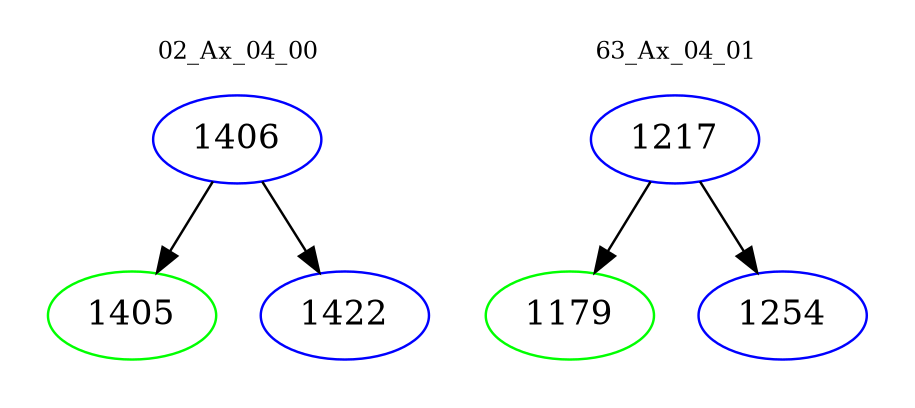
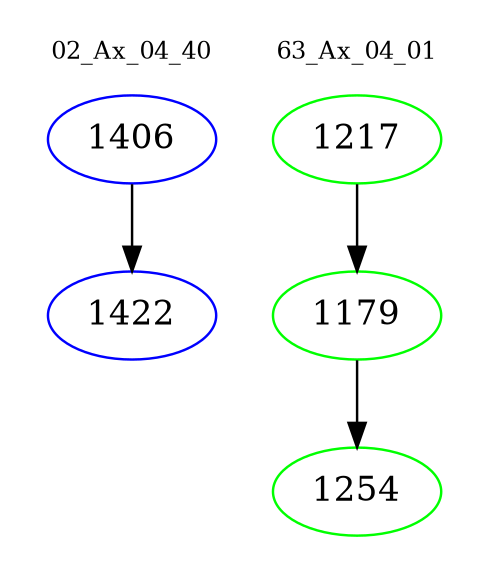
(238, 53) -> (132, 53)
(675, 139) -> (357, 139)
(722, 216) -> (357, 392)
(132, 316) -> none
(783, 316) -> (357, 492)
